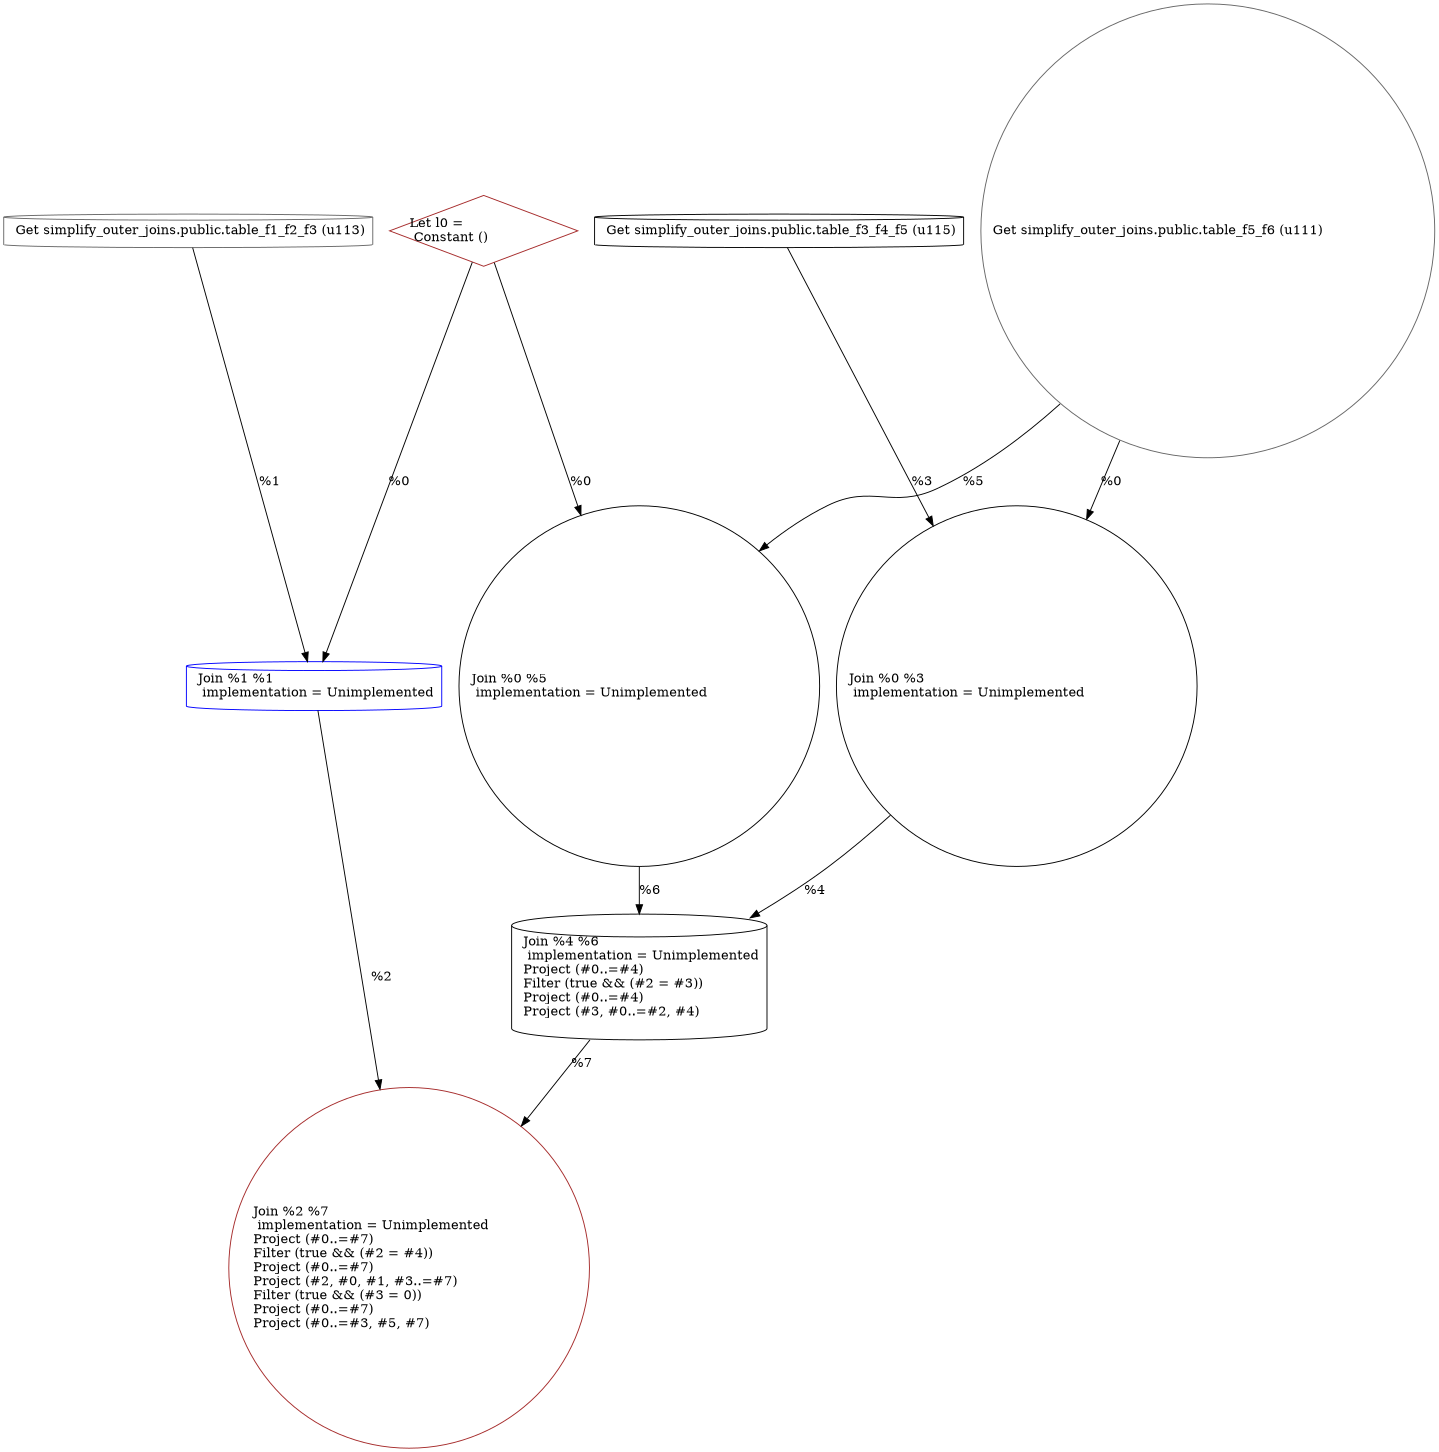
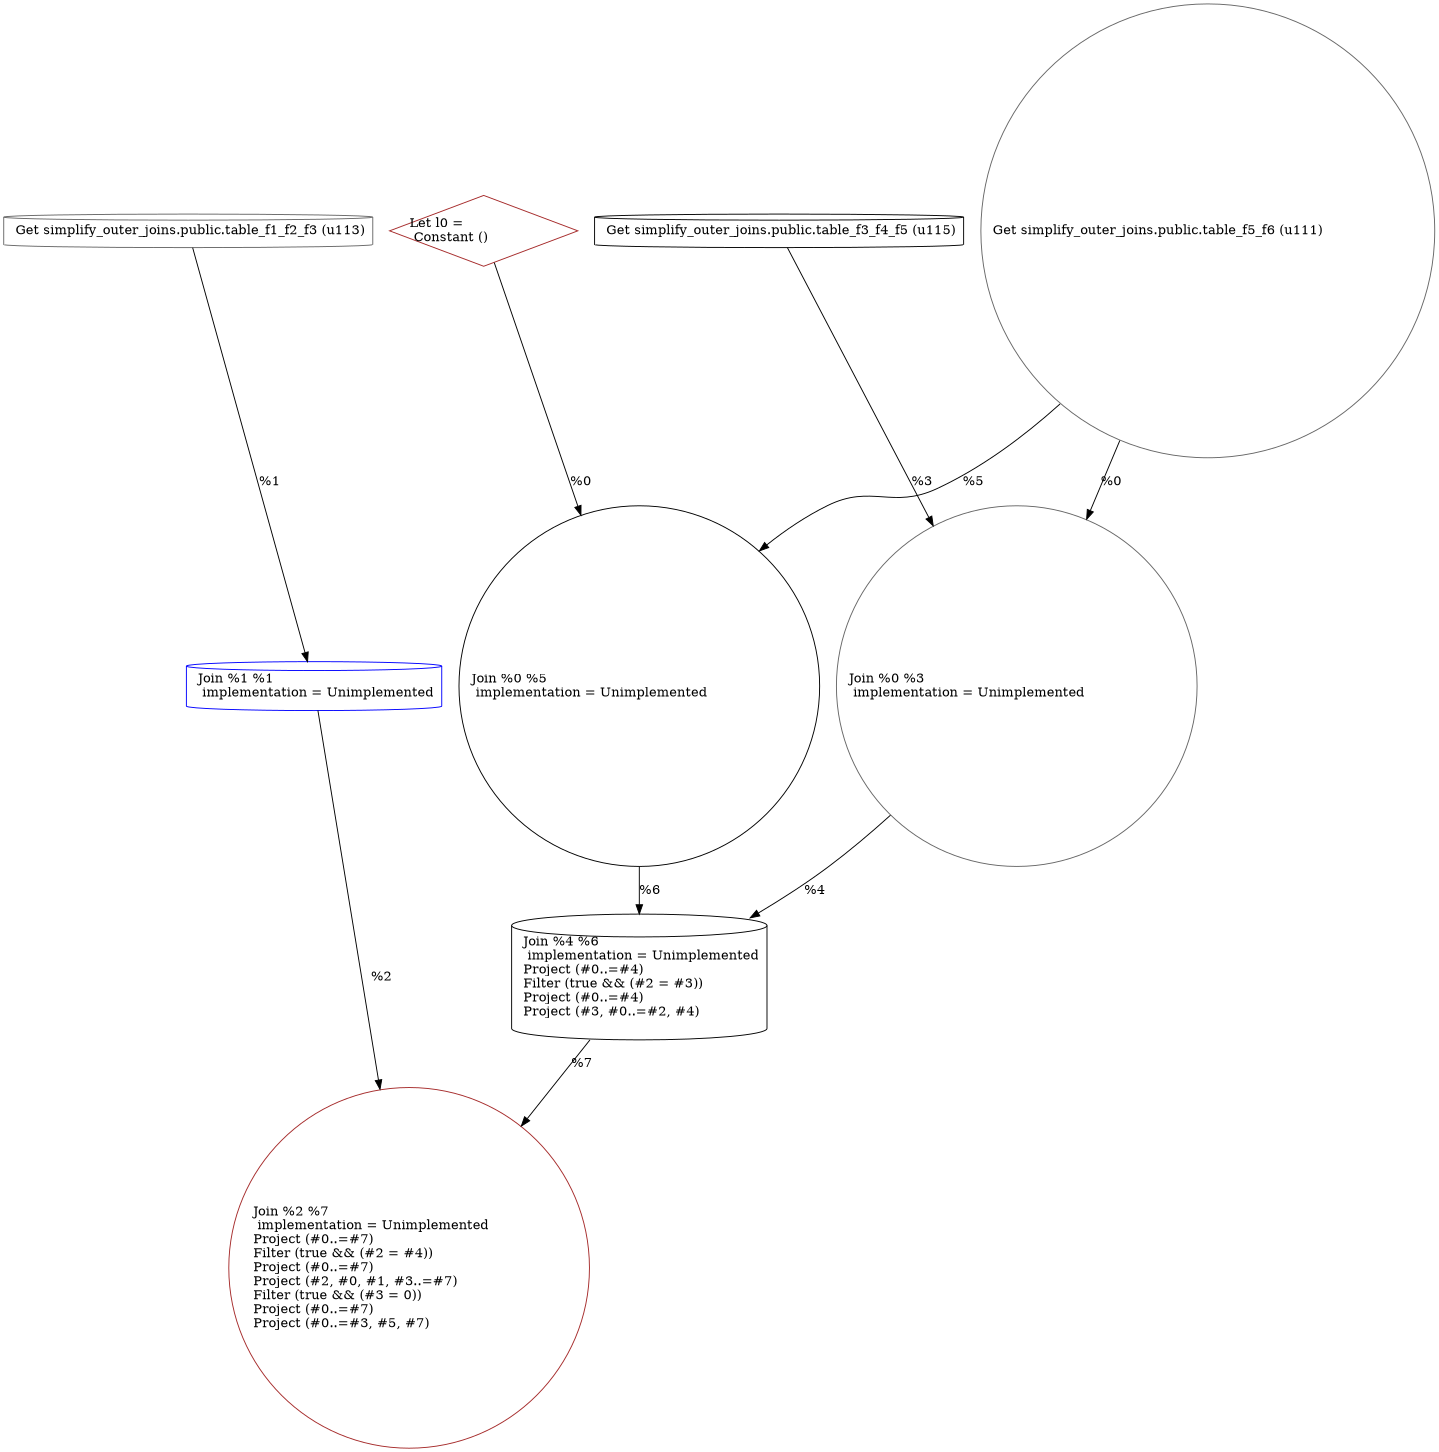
(399, 458) -> none
(1017, 686) -> (1017, 686)
